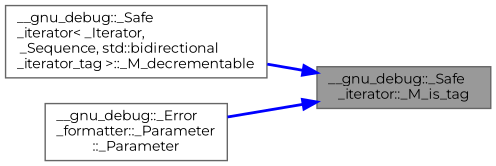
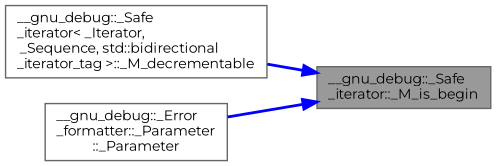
(404, 88) -> (404, 88)
